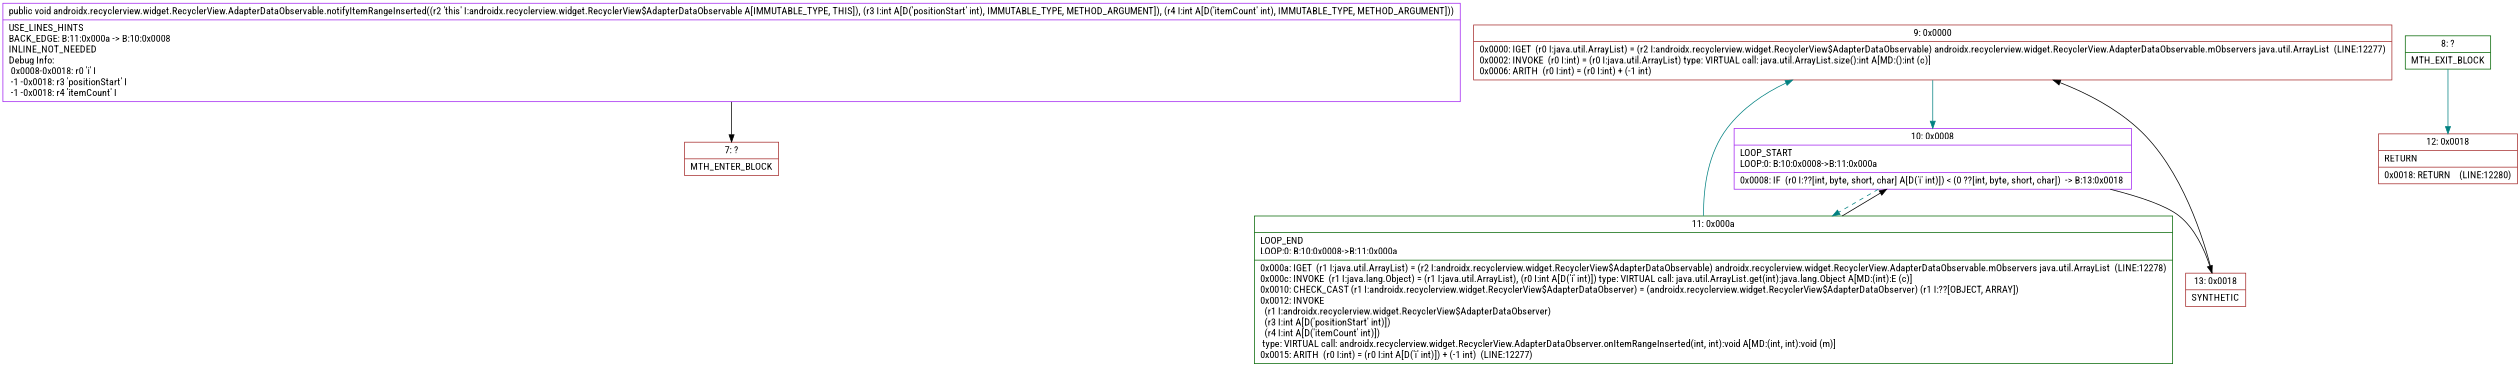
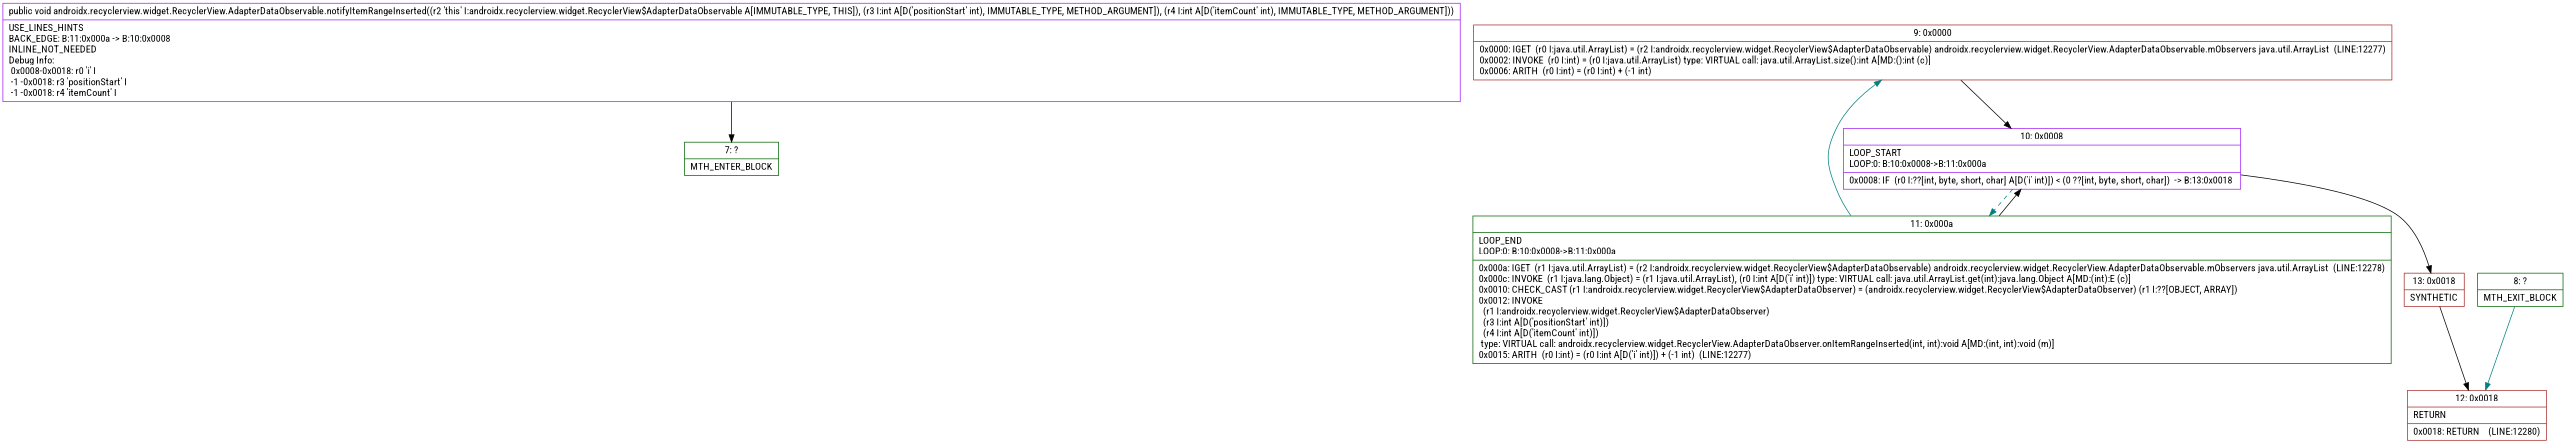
(1933, 101) -> (1983, 102)
(2162, 156) -> (2453, 345)
(732, 159) -> (732, 159)
